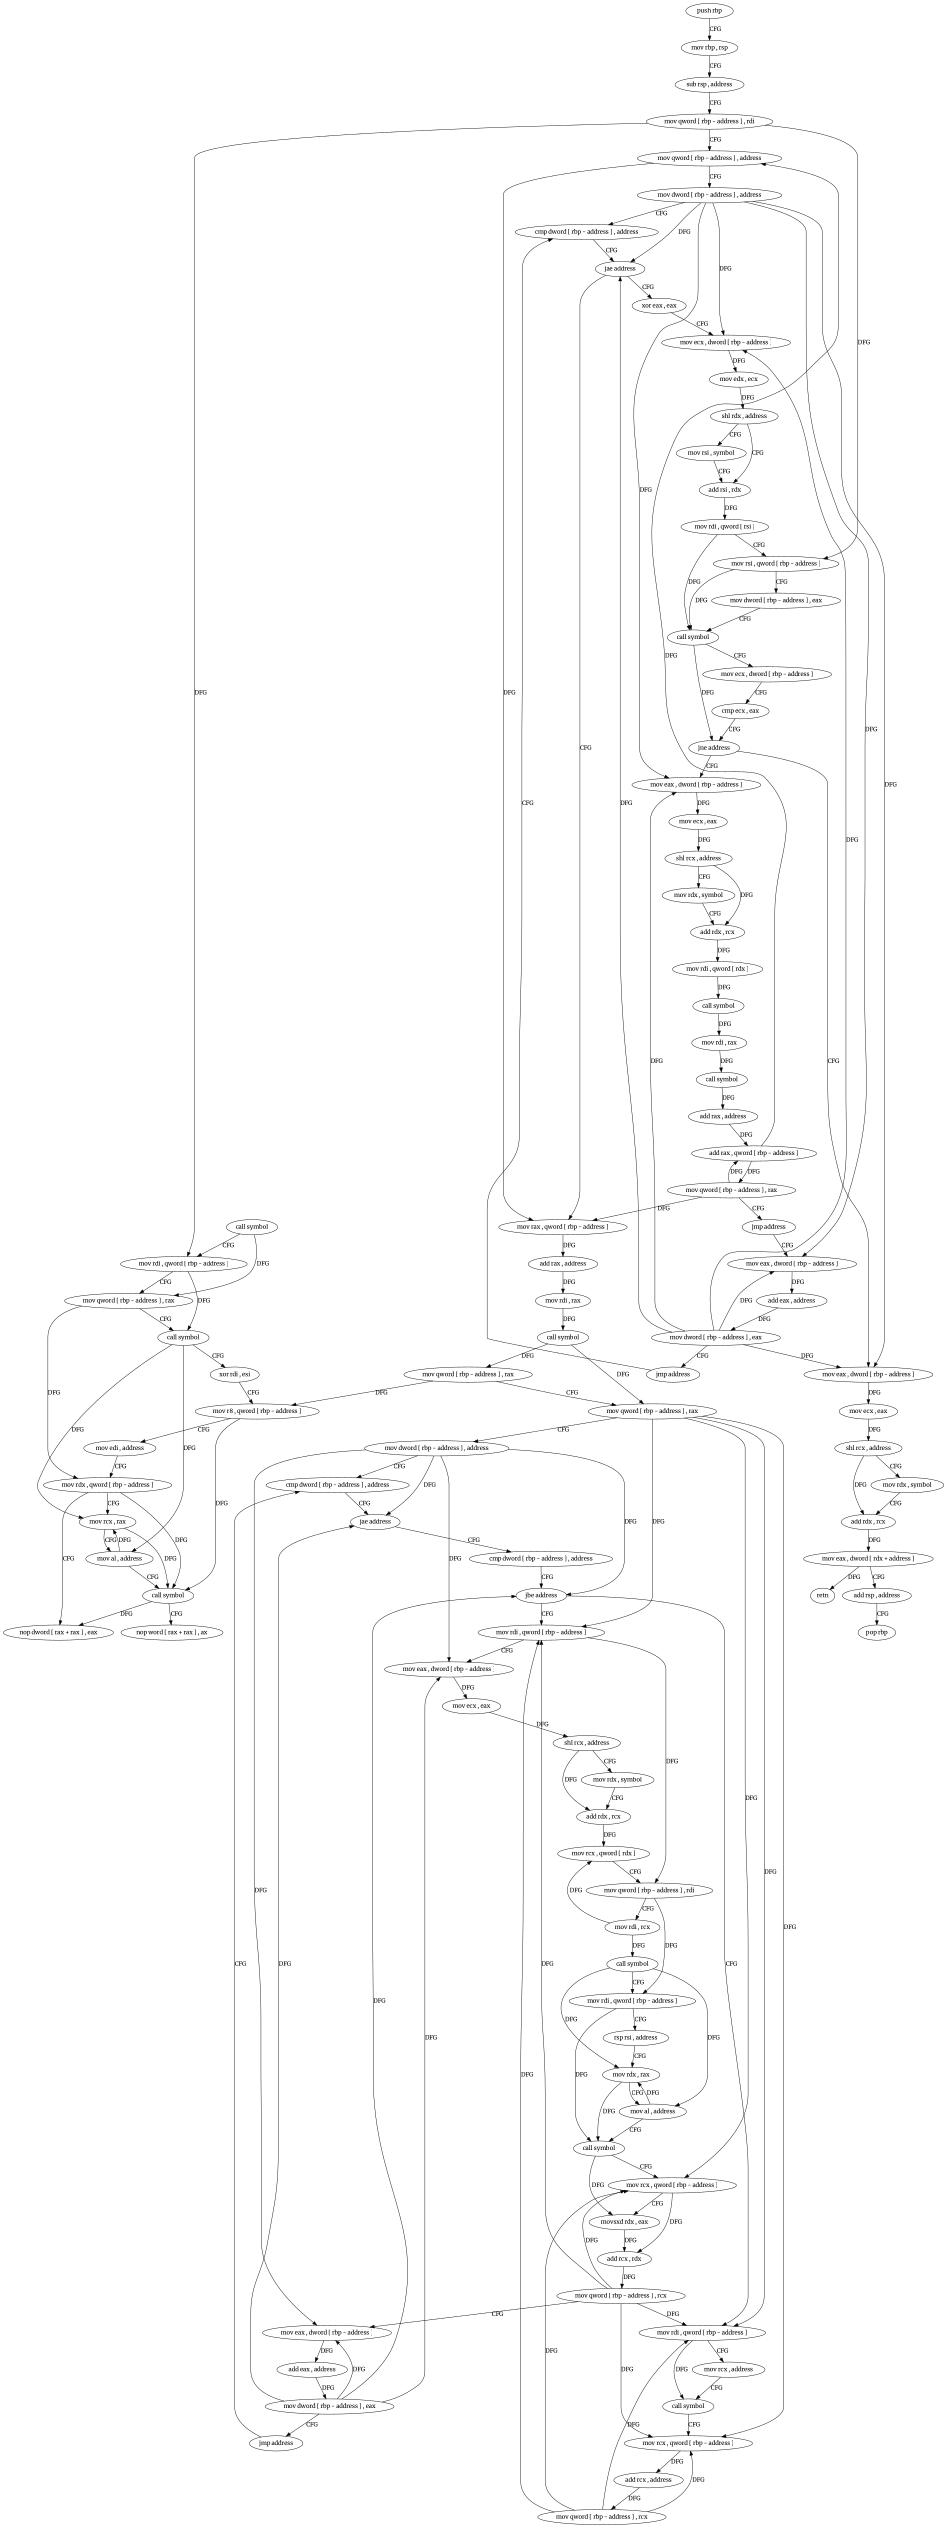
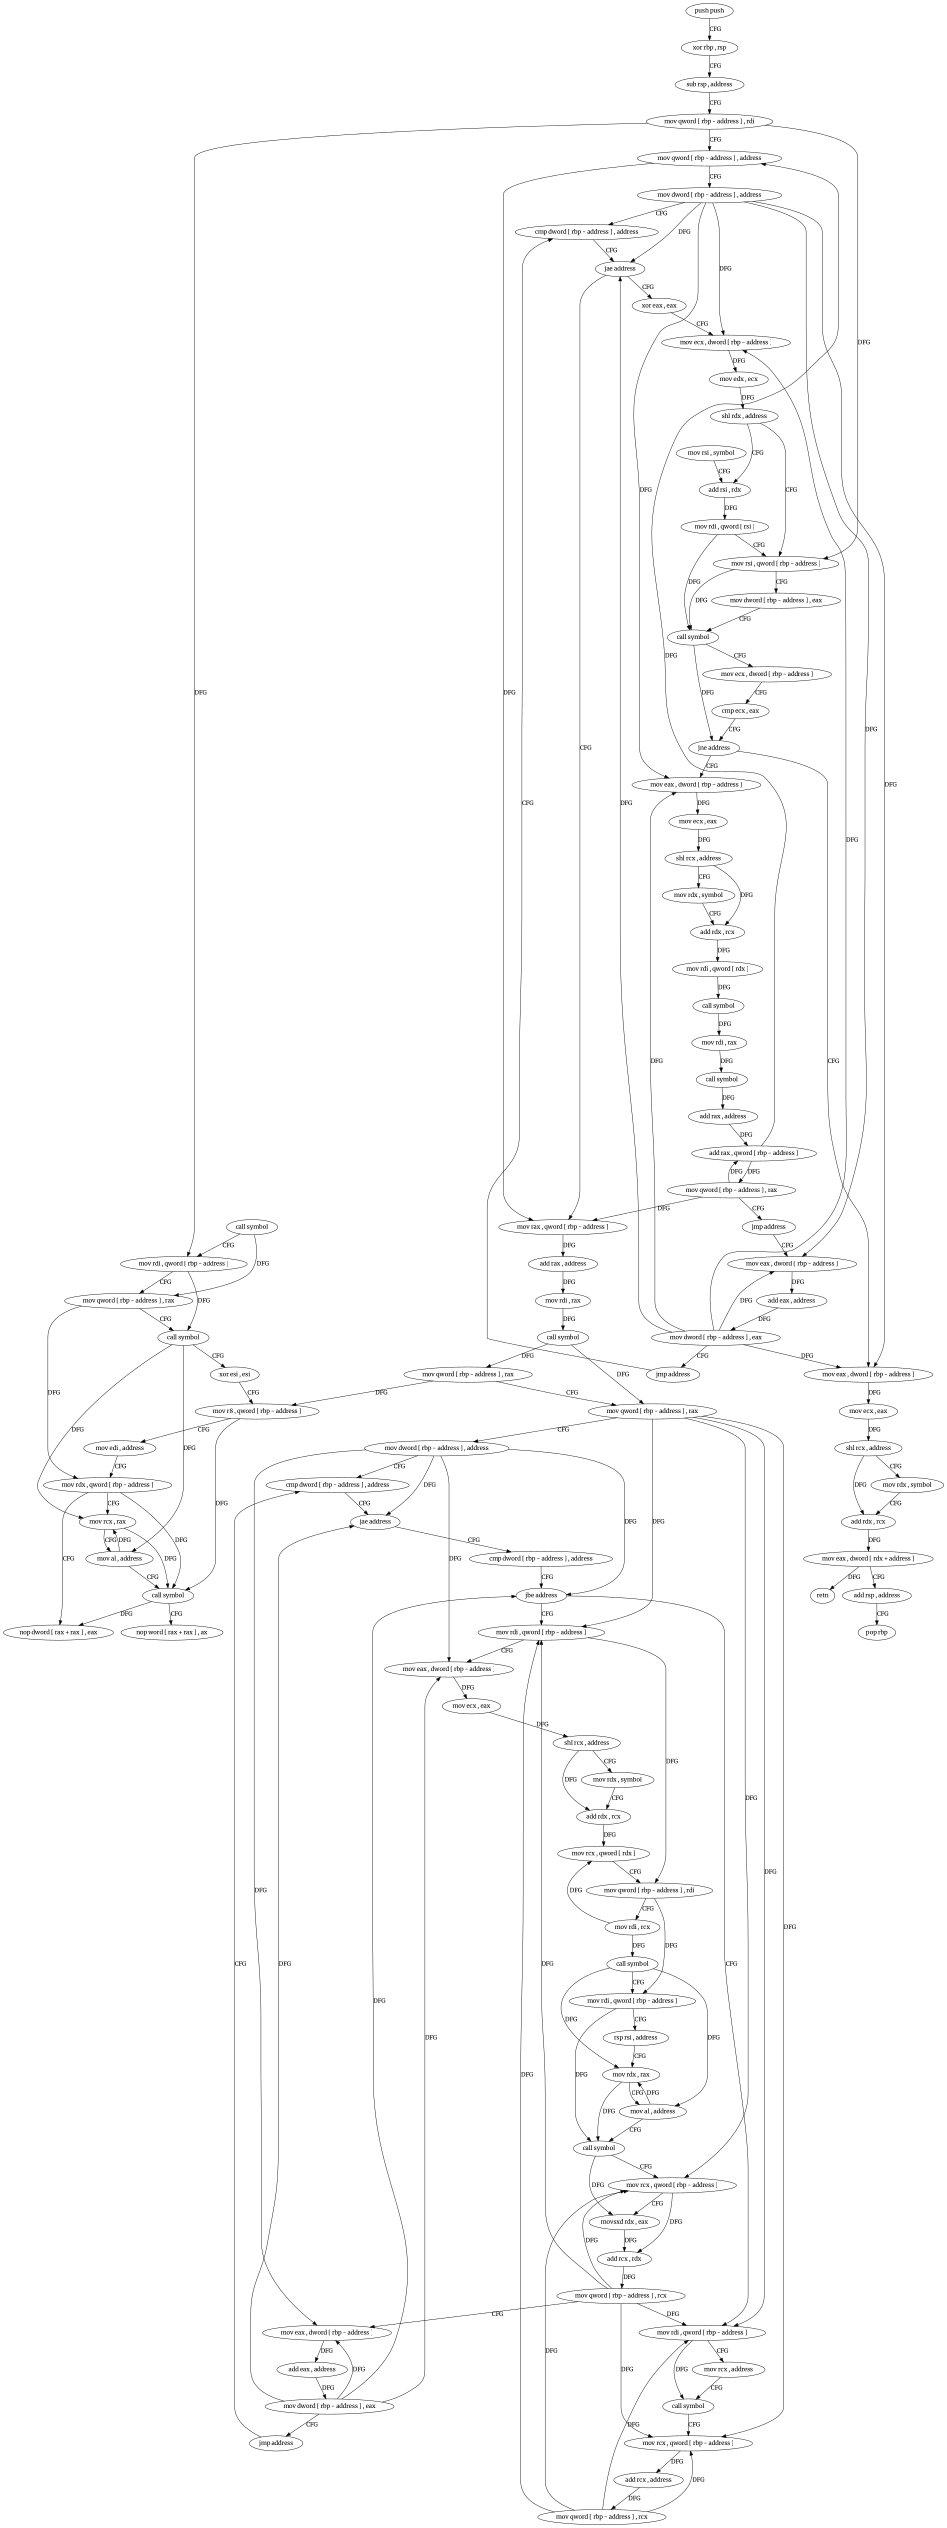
(710, 11) -> (710, 11)
(710, 48) -> (710, 48)
(729, 433) -> (785, 482)
(235, 1375) -> (235, 1375)
